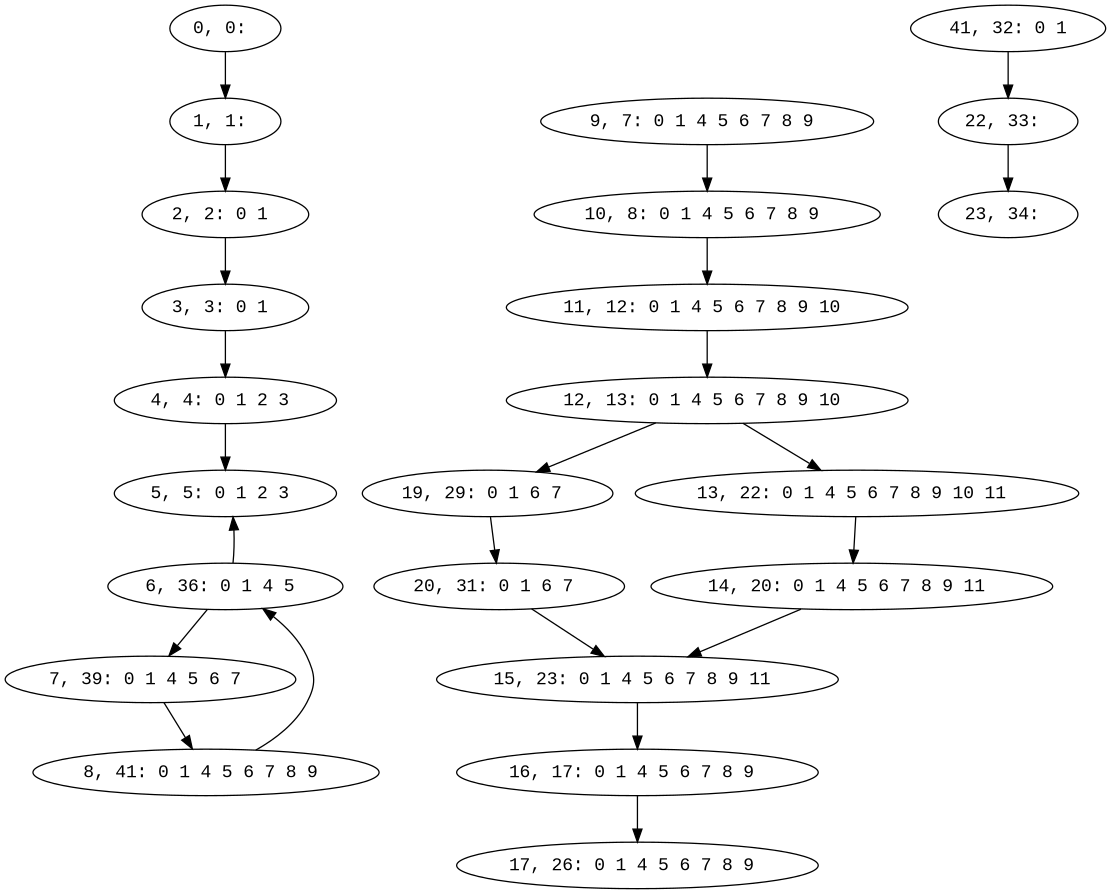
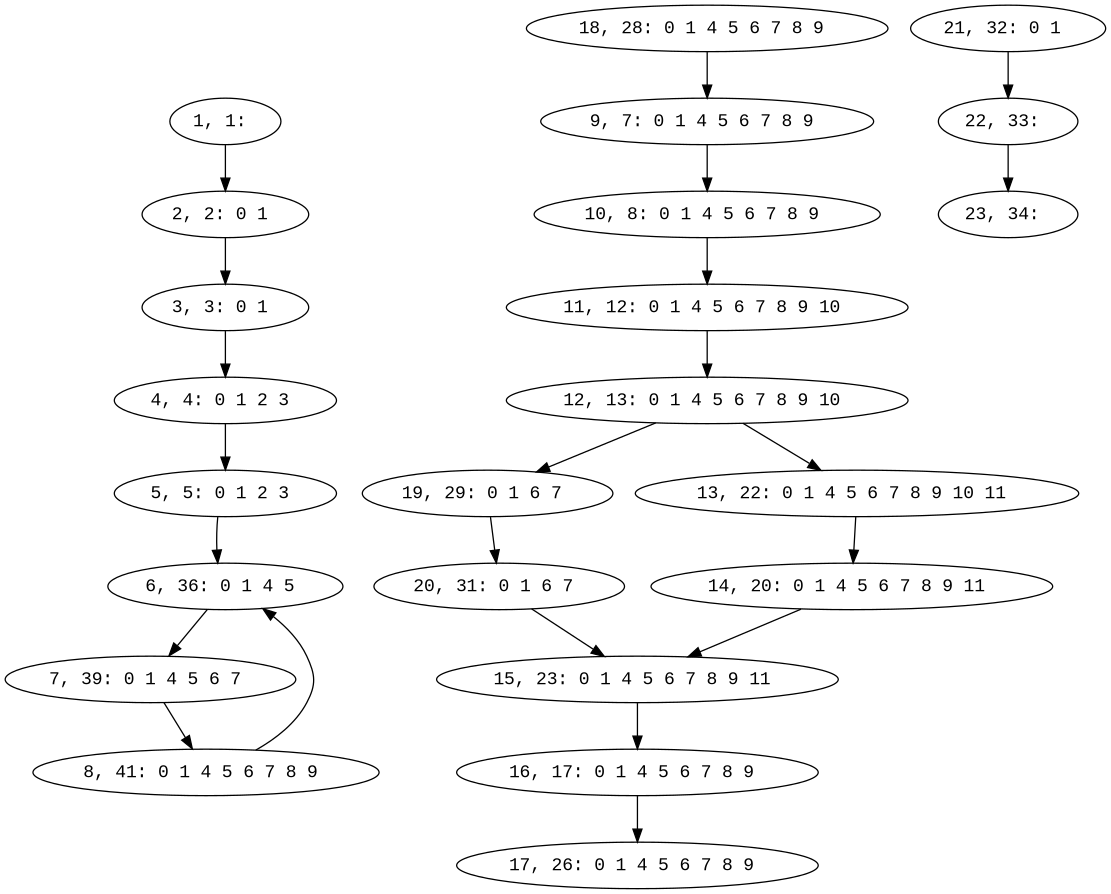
(225, 28) -> none
none -> (707, 28)
(1008, 28) -> (1008, 28)
(234, 547) -> (217, 534)
